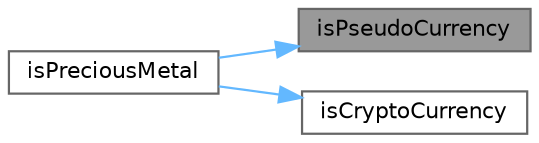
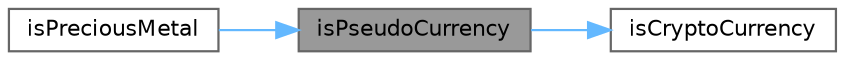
(249, 90) -> (559, 30)
